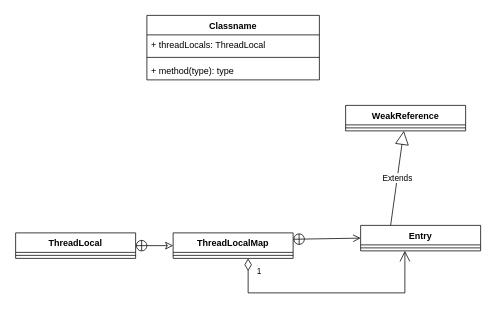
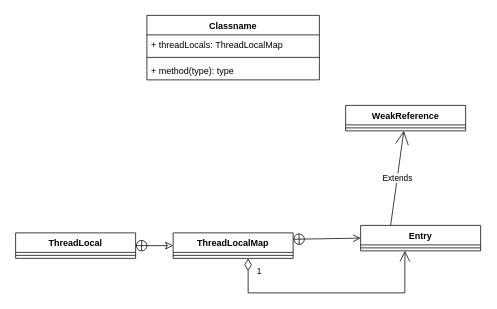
(213, 45) -> (221, 45)
(402, 145) -> (402, 140)
